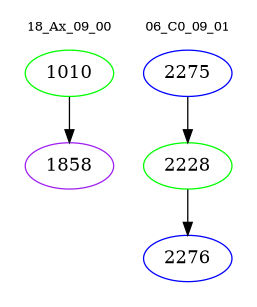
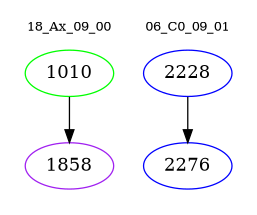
(188, 73) -> none
(188, 166) -> (188, 73)
